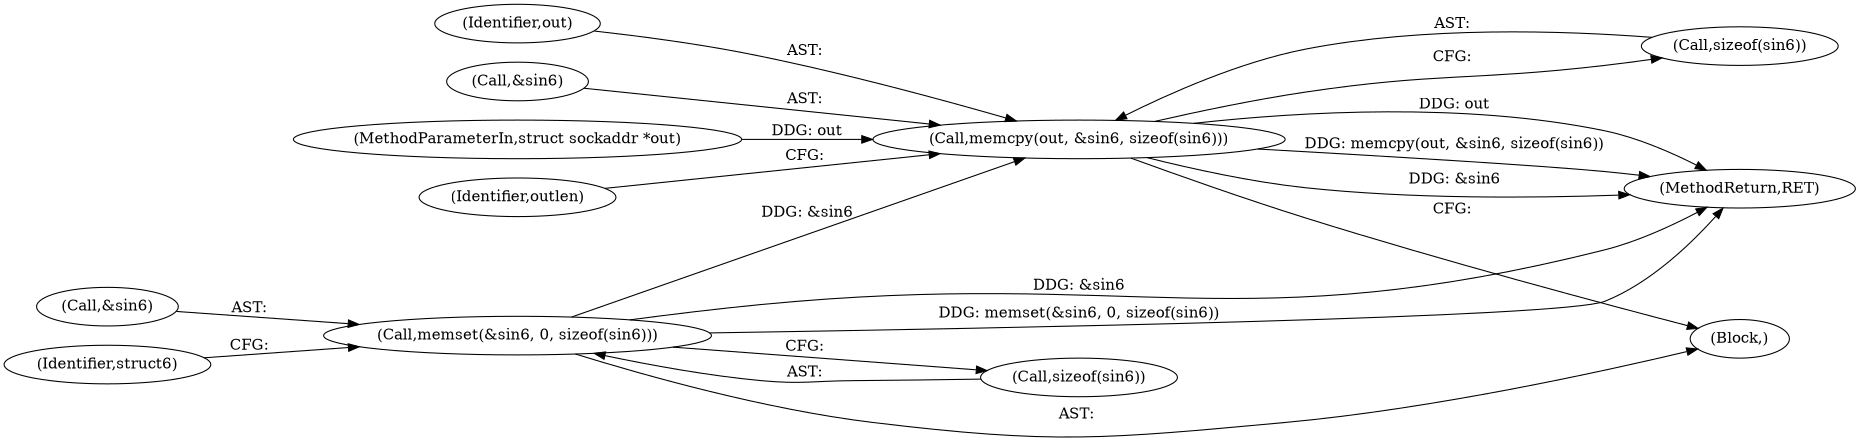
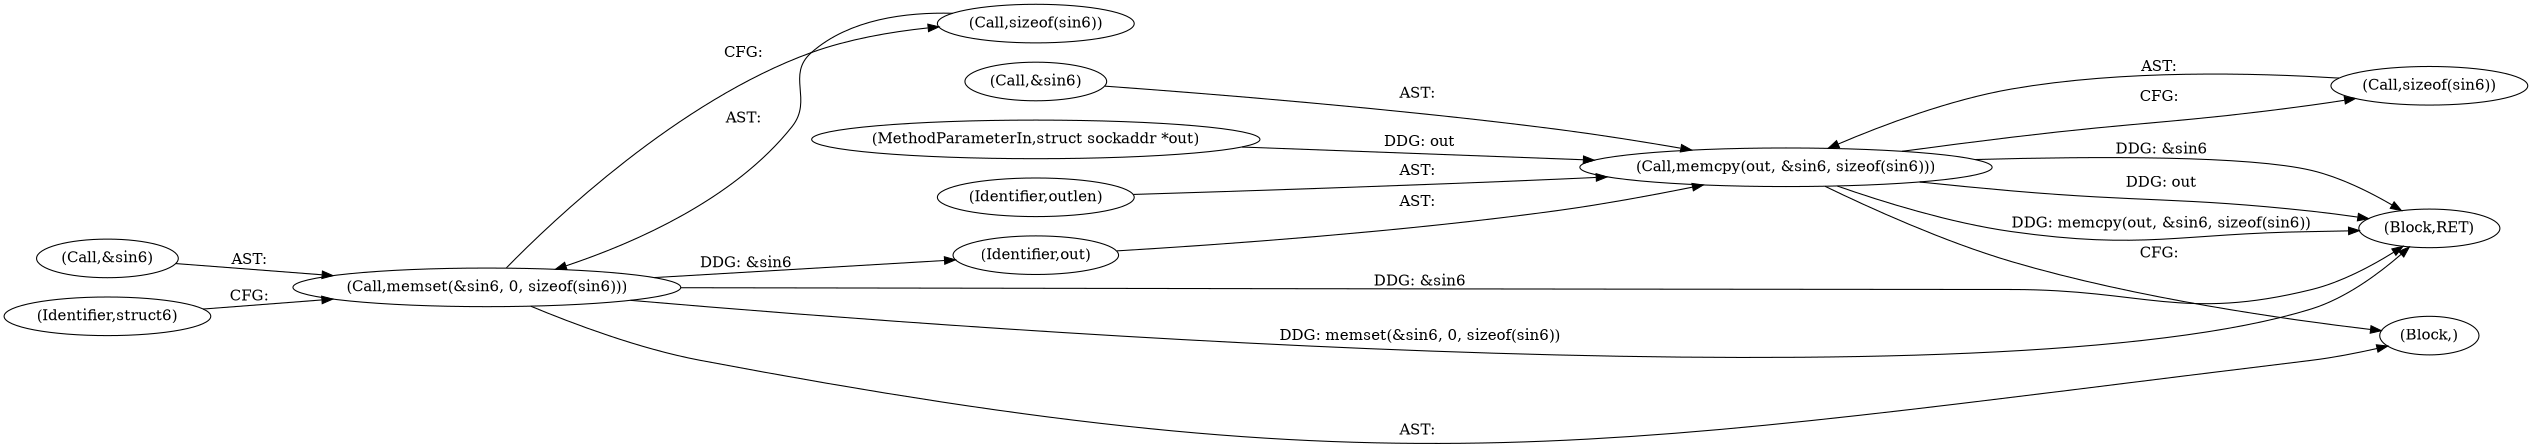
(807, 156) -> (1420, 171)
(1740, 189) -> (2429, 228)
(793, 239) -> (799, 269)
